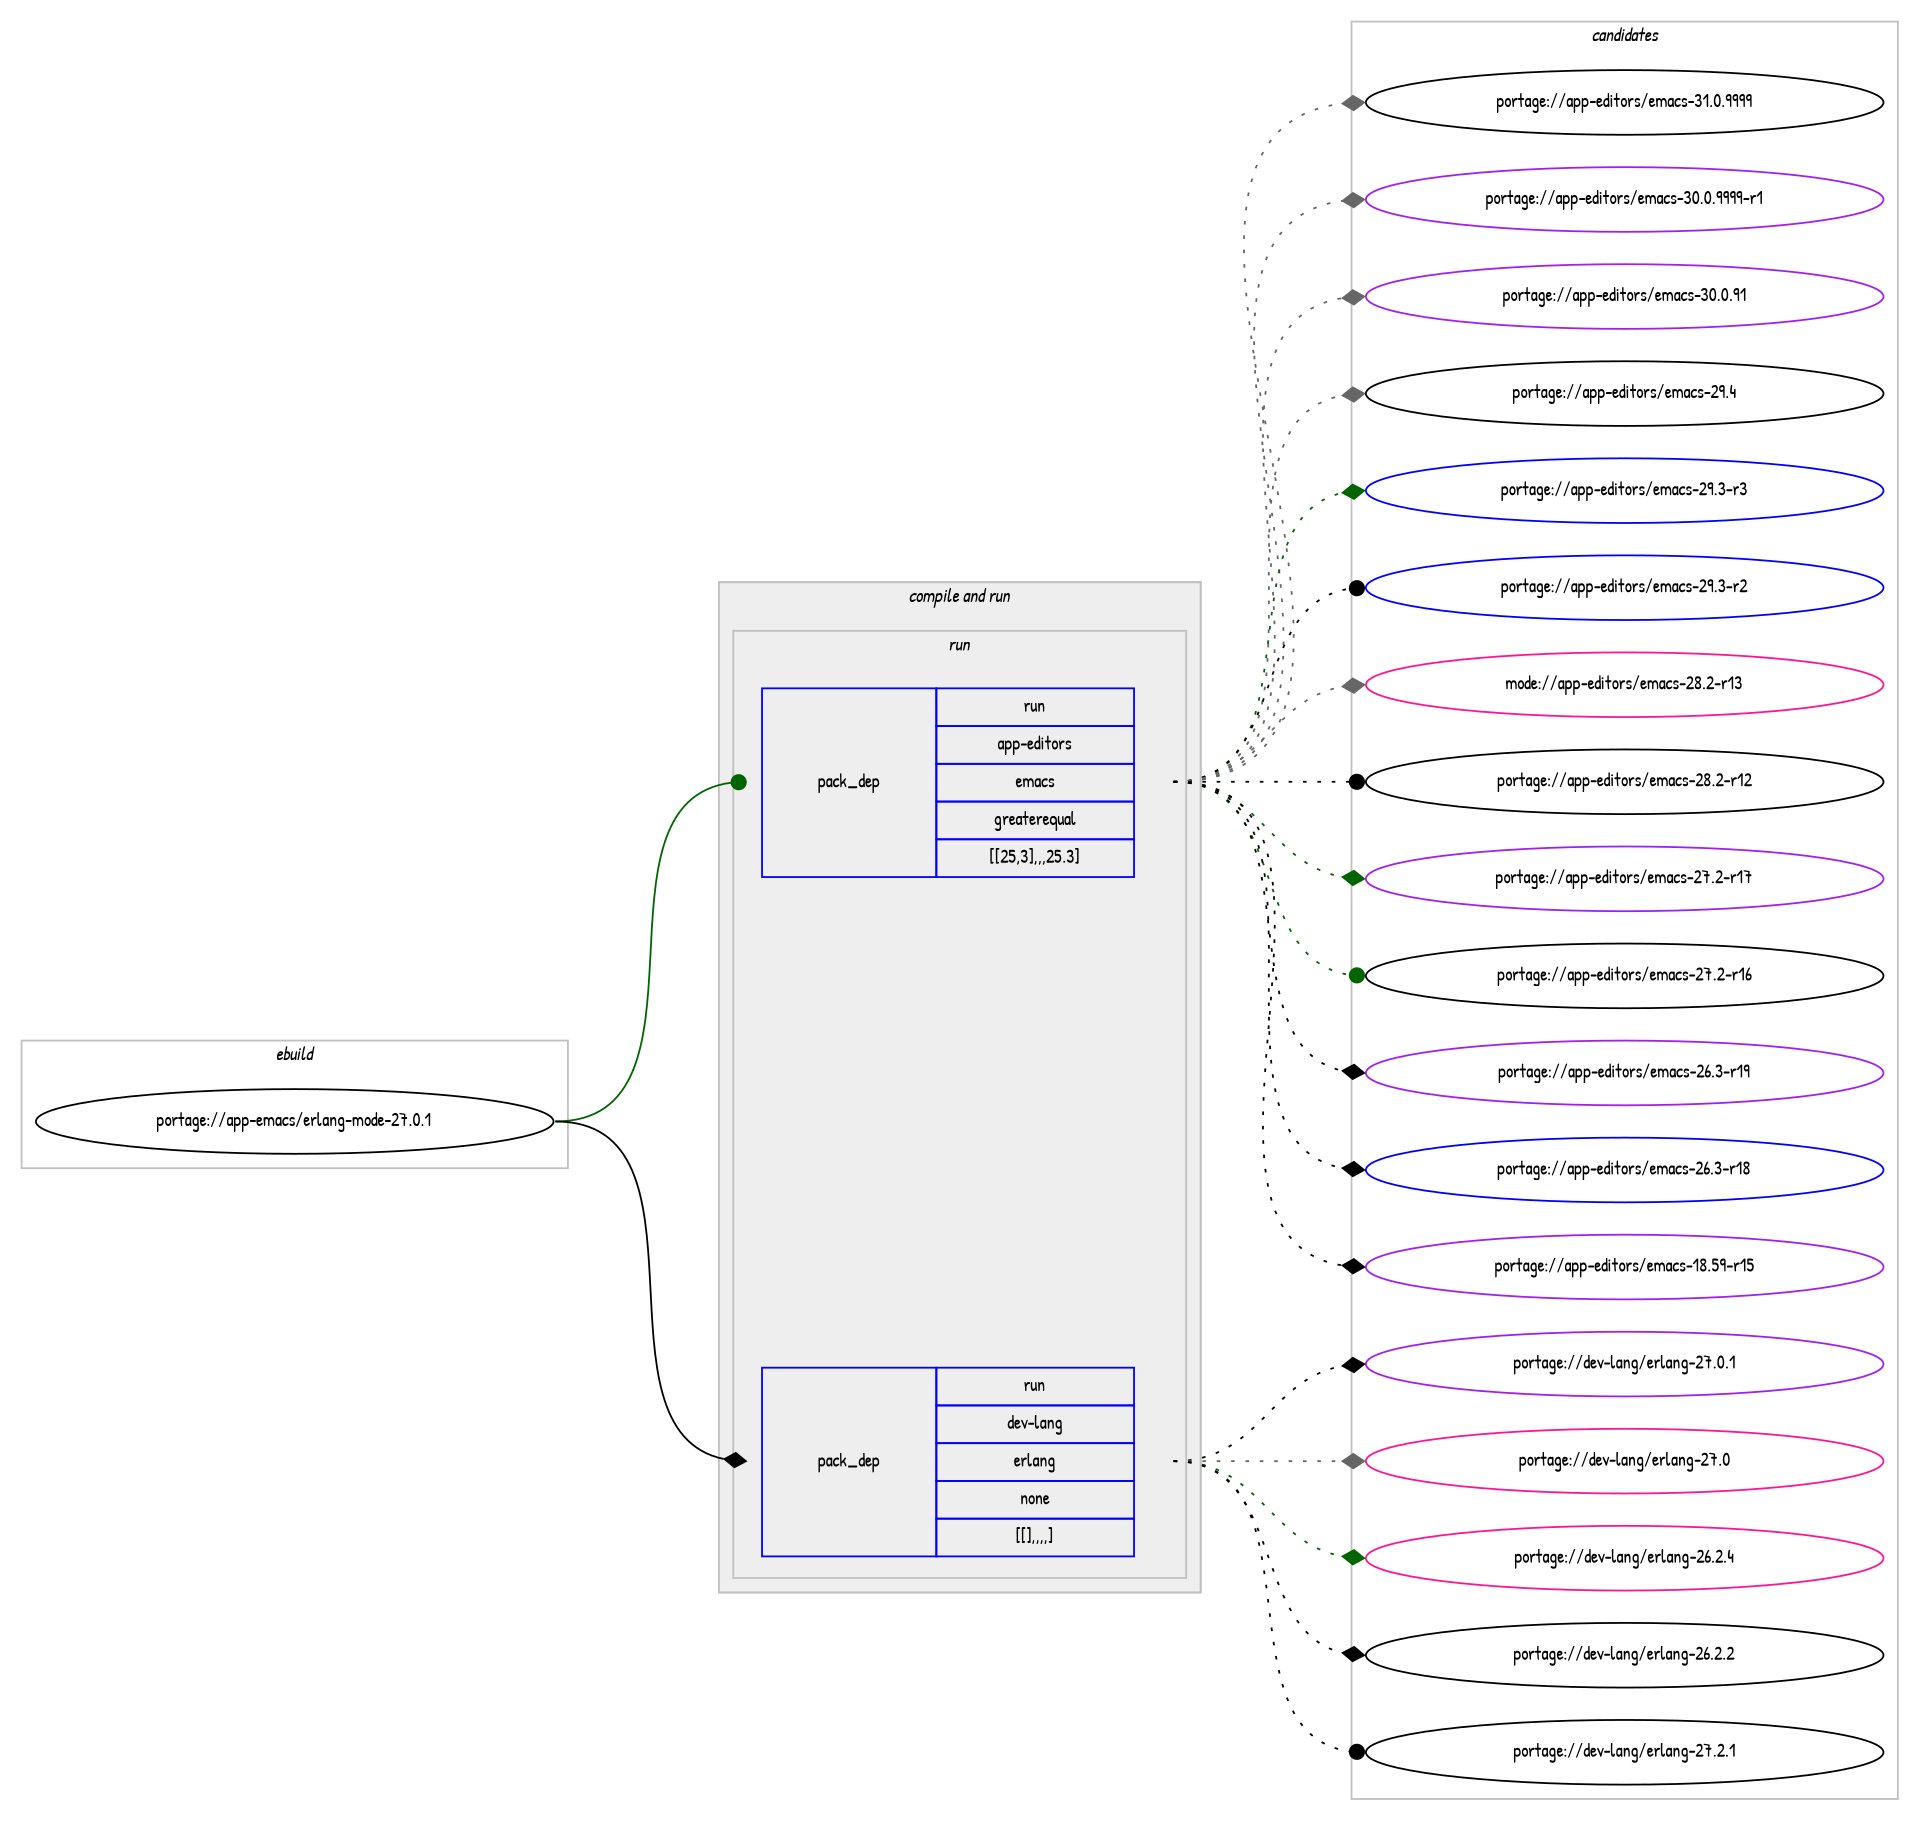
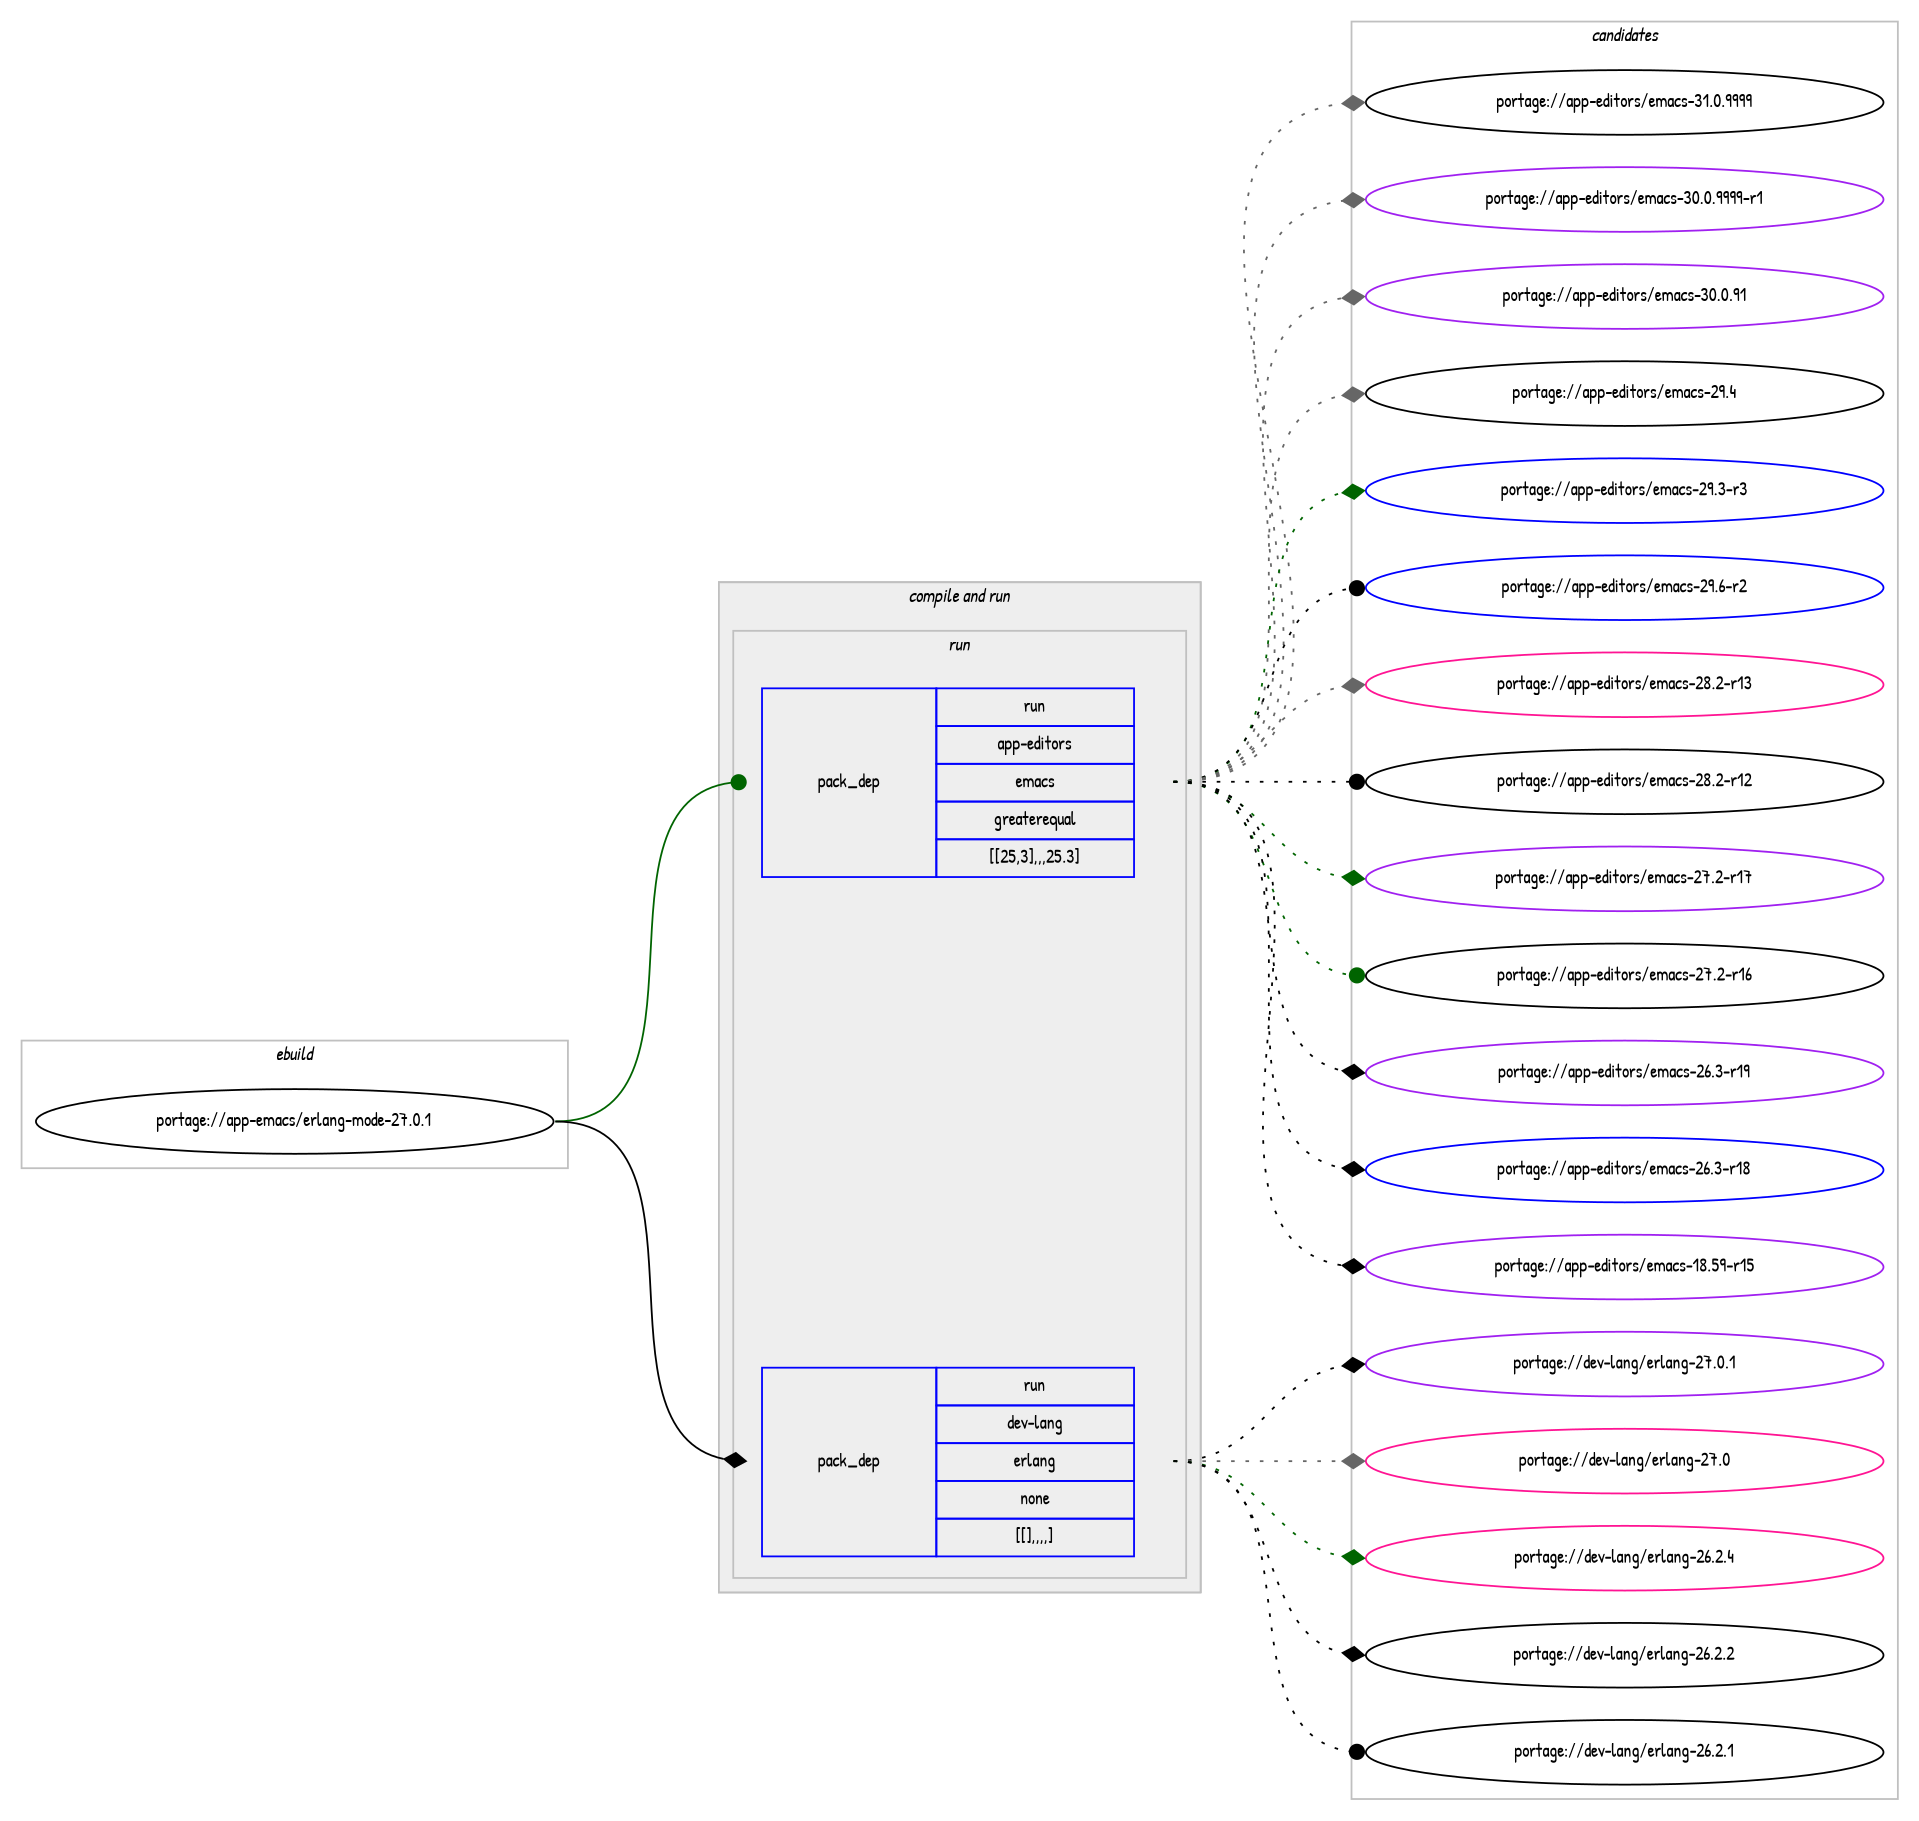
(1625, 588) -> (1625, 588)
(1625, 685) -> (1625, 685)
(1625, 1752) -> (1625, 1752)
